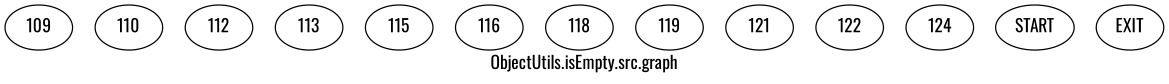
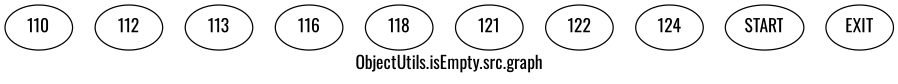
(39, 28) -> none
(399, 28) -> none
(669, 28) -> none
